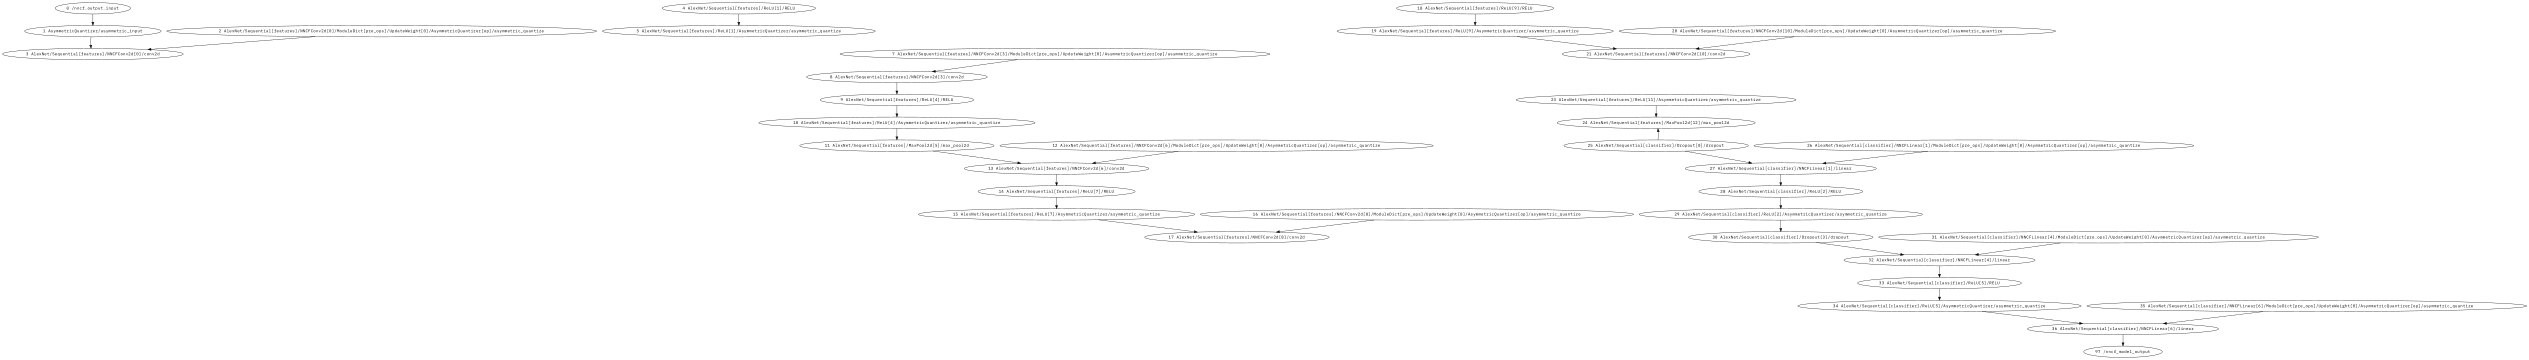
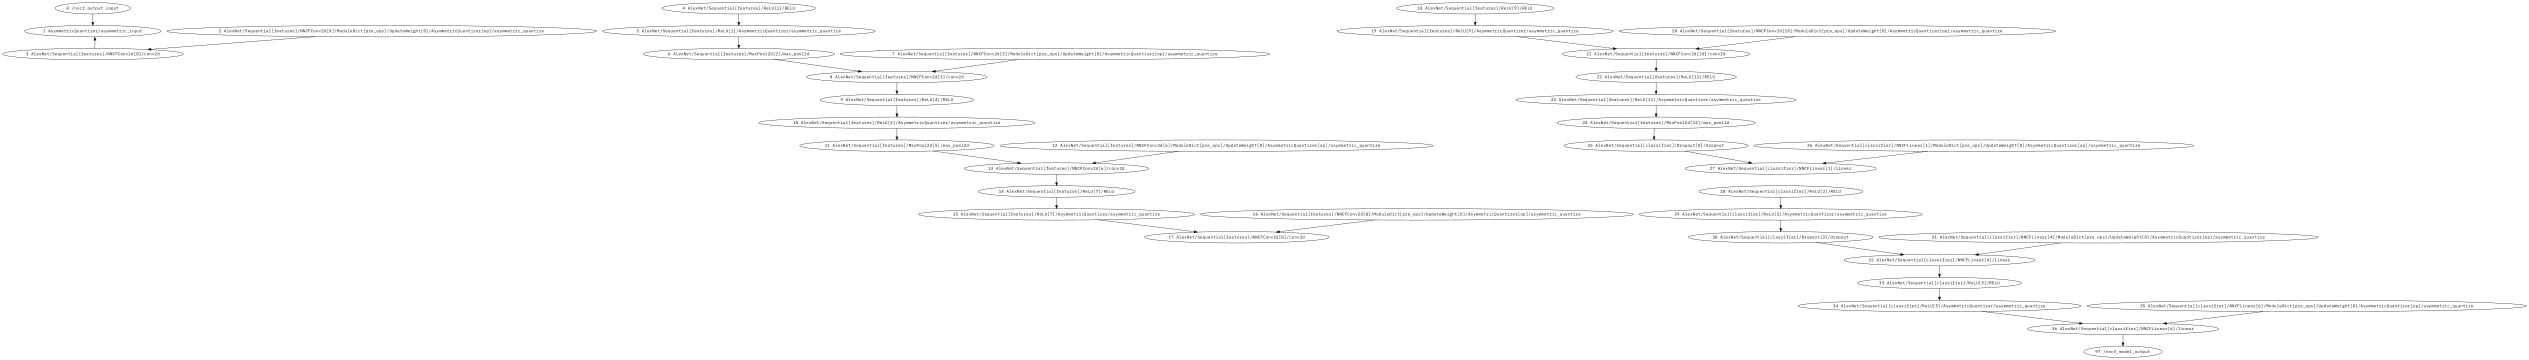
(91, 41) -> (95, 44)
none -> (739, 54)
none -> (1656, 77)
(1658, 136) -> (1654, 133)
(1781, 178) -> none
